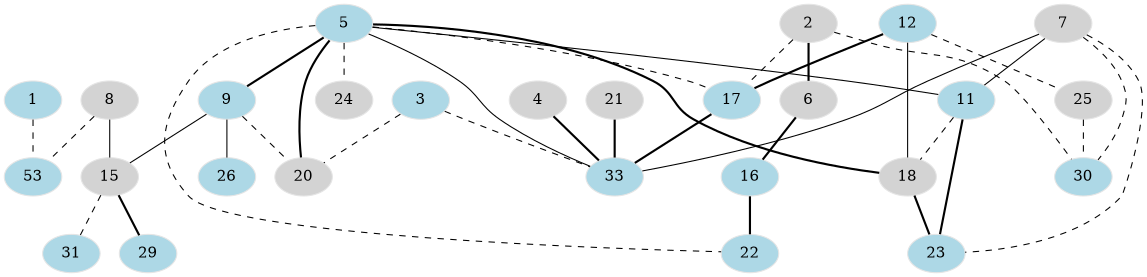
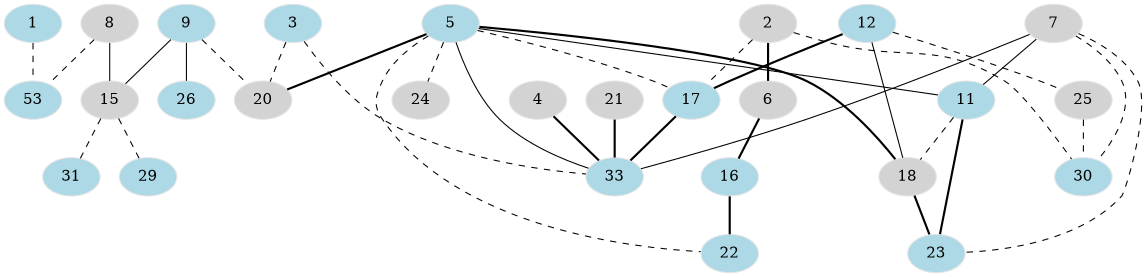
(285, 62) -> none
(129, 215) -> (129, 139)
